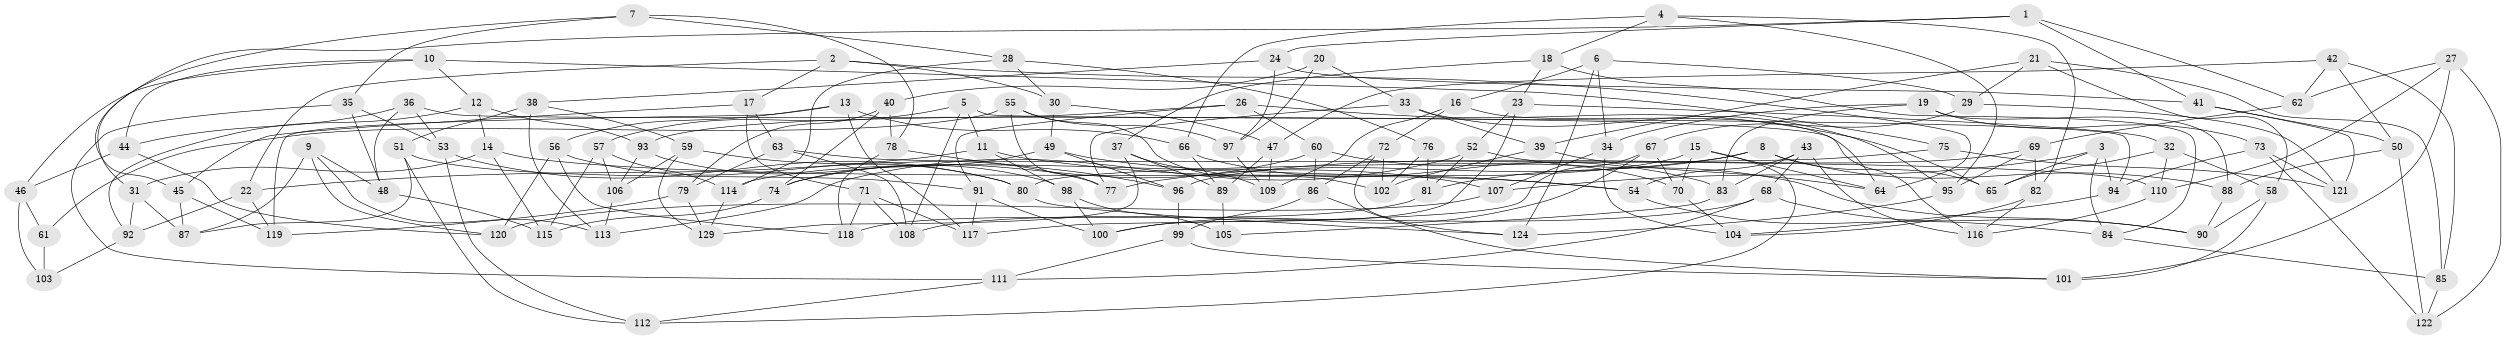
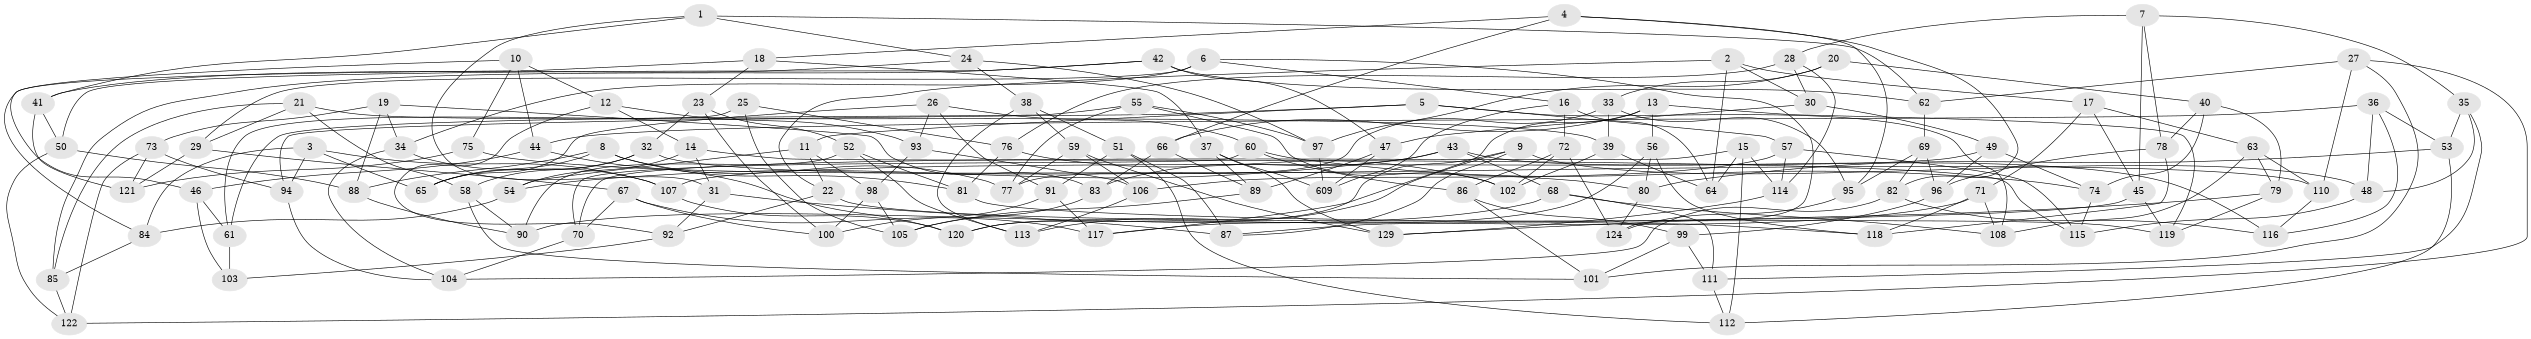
none -> (743, 104)
(1268, 192) -> (1324, 192)
